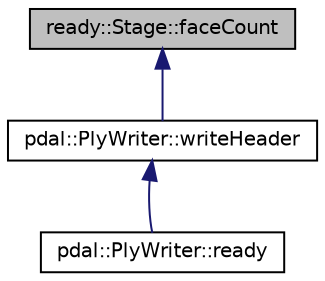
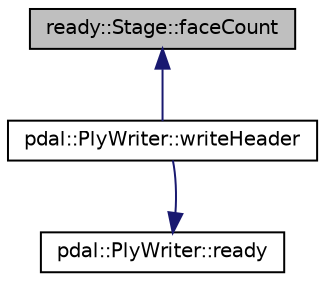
(149, 207) -> (176, 187)
